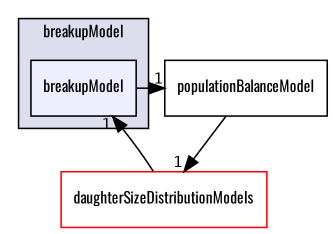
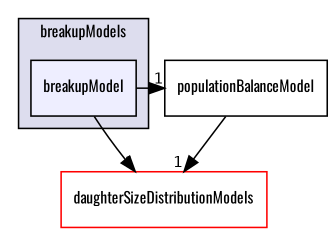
(84, 33) -> (84, 33)
(138, 150) -> (109, 138)
